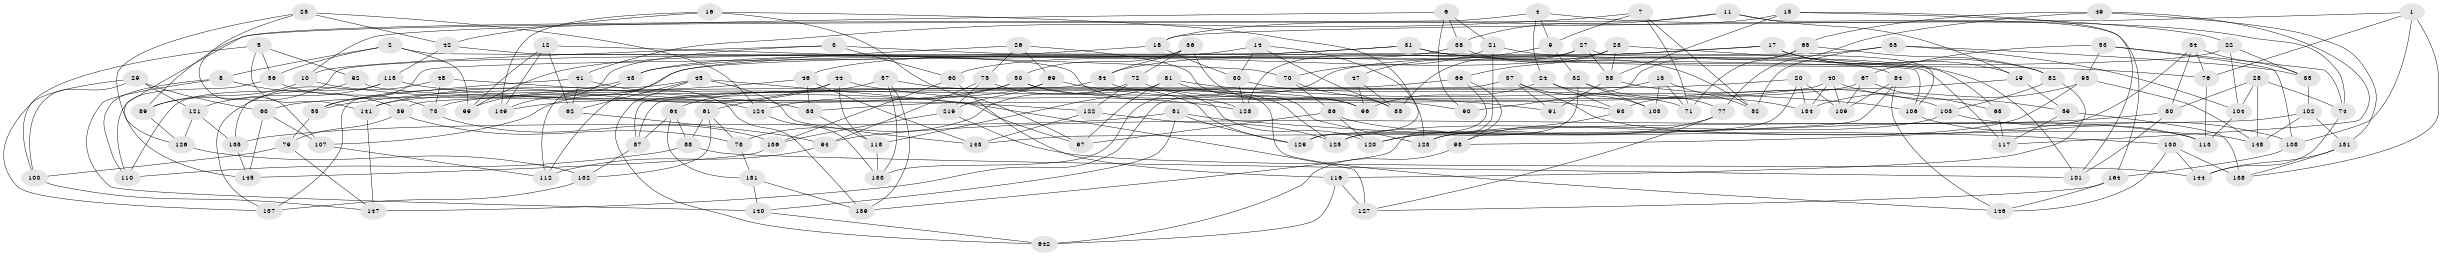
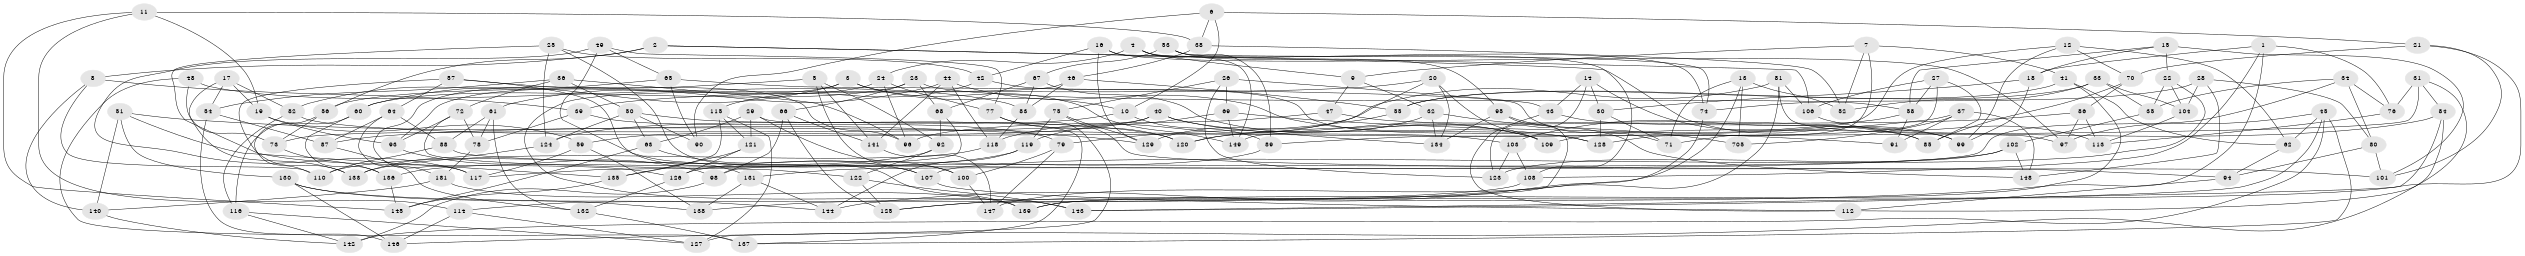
(950, 112) -> (1027, 145)
(1655, 112) -> (1738, 145)
none -> (940, 128)
(2115, 178) -> (460, 211)
(1045, 244) -> (350, 244)
